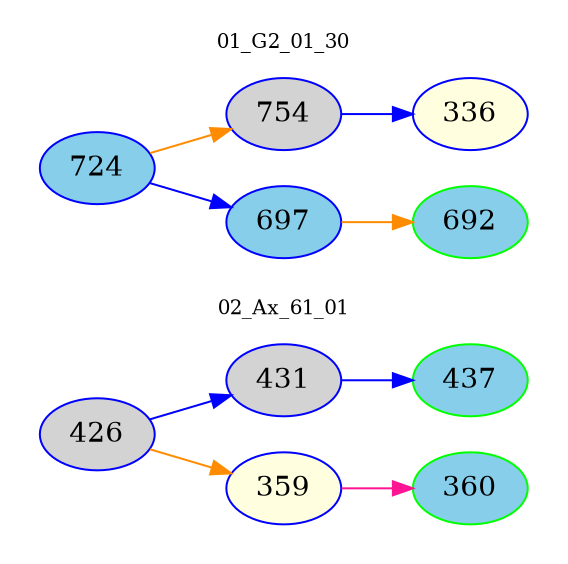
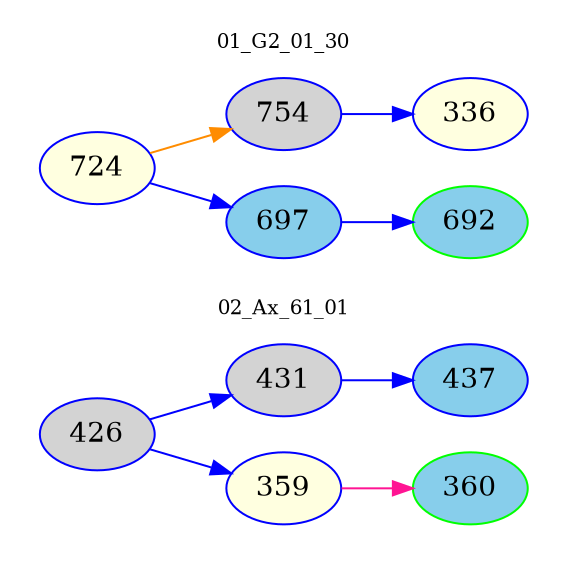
(97, 168) -> (97, 168)
(367, 222) -> (367, 222)
(470, 380) -> (470, 380)
(181, 458) -> (181, 458)
